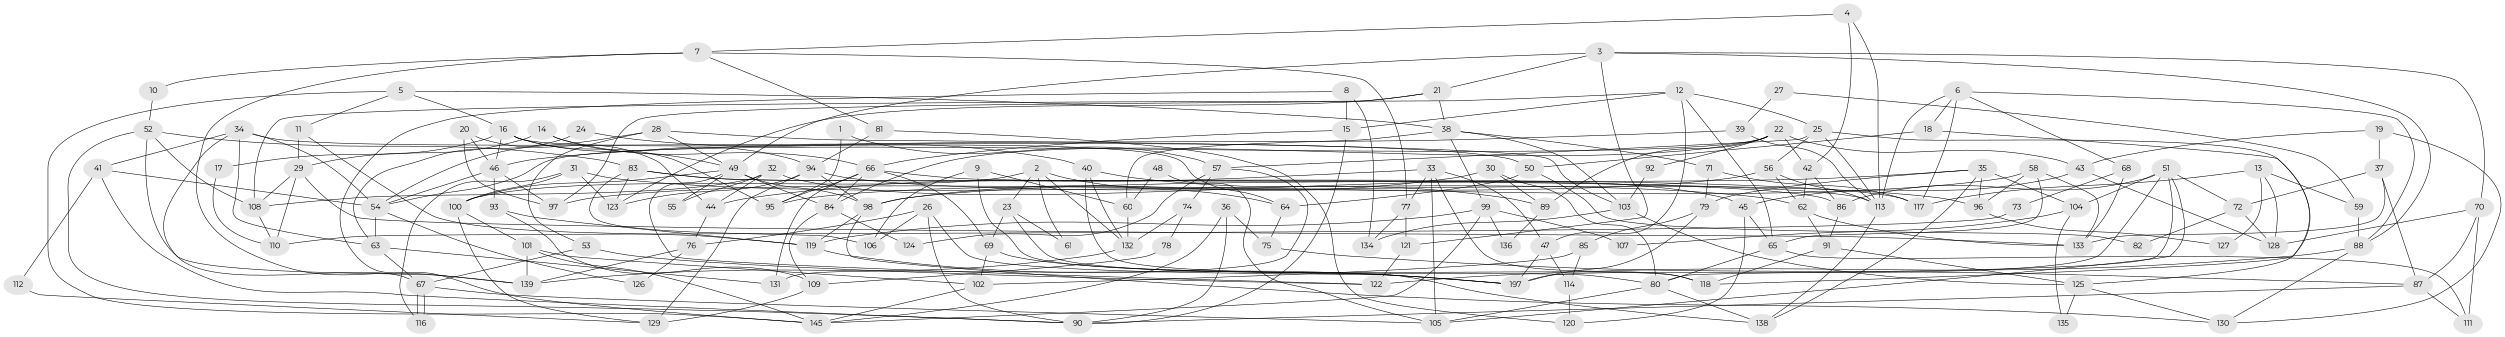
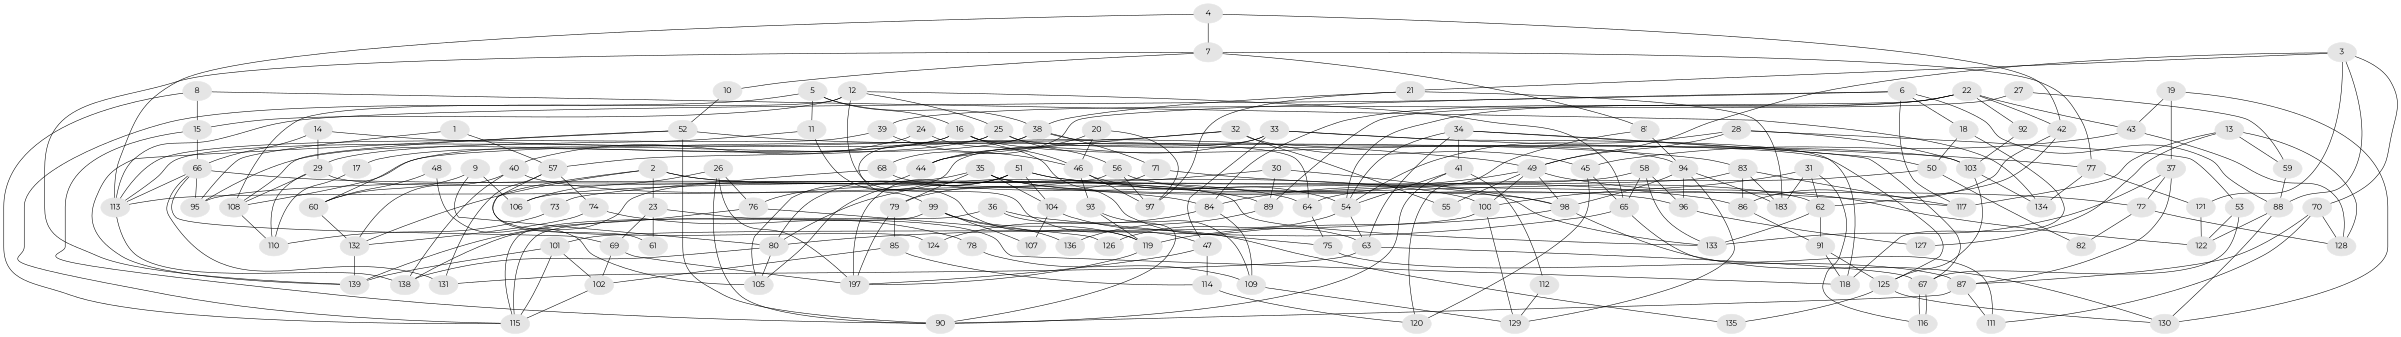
(613, 207) -> (1782, 207)
(903, 309) -> none
(816, 324) -> (515, 324)
